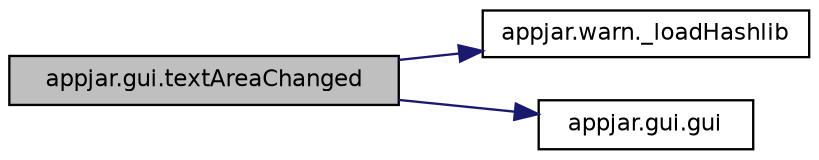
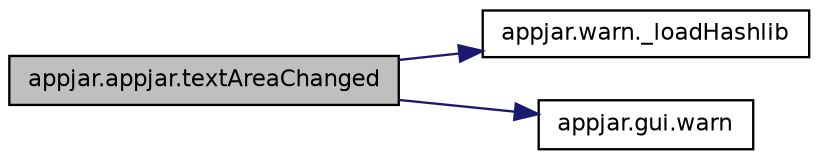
(204, 80) -> (204, 80)
(646, 125) -> (646, 125)
